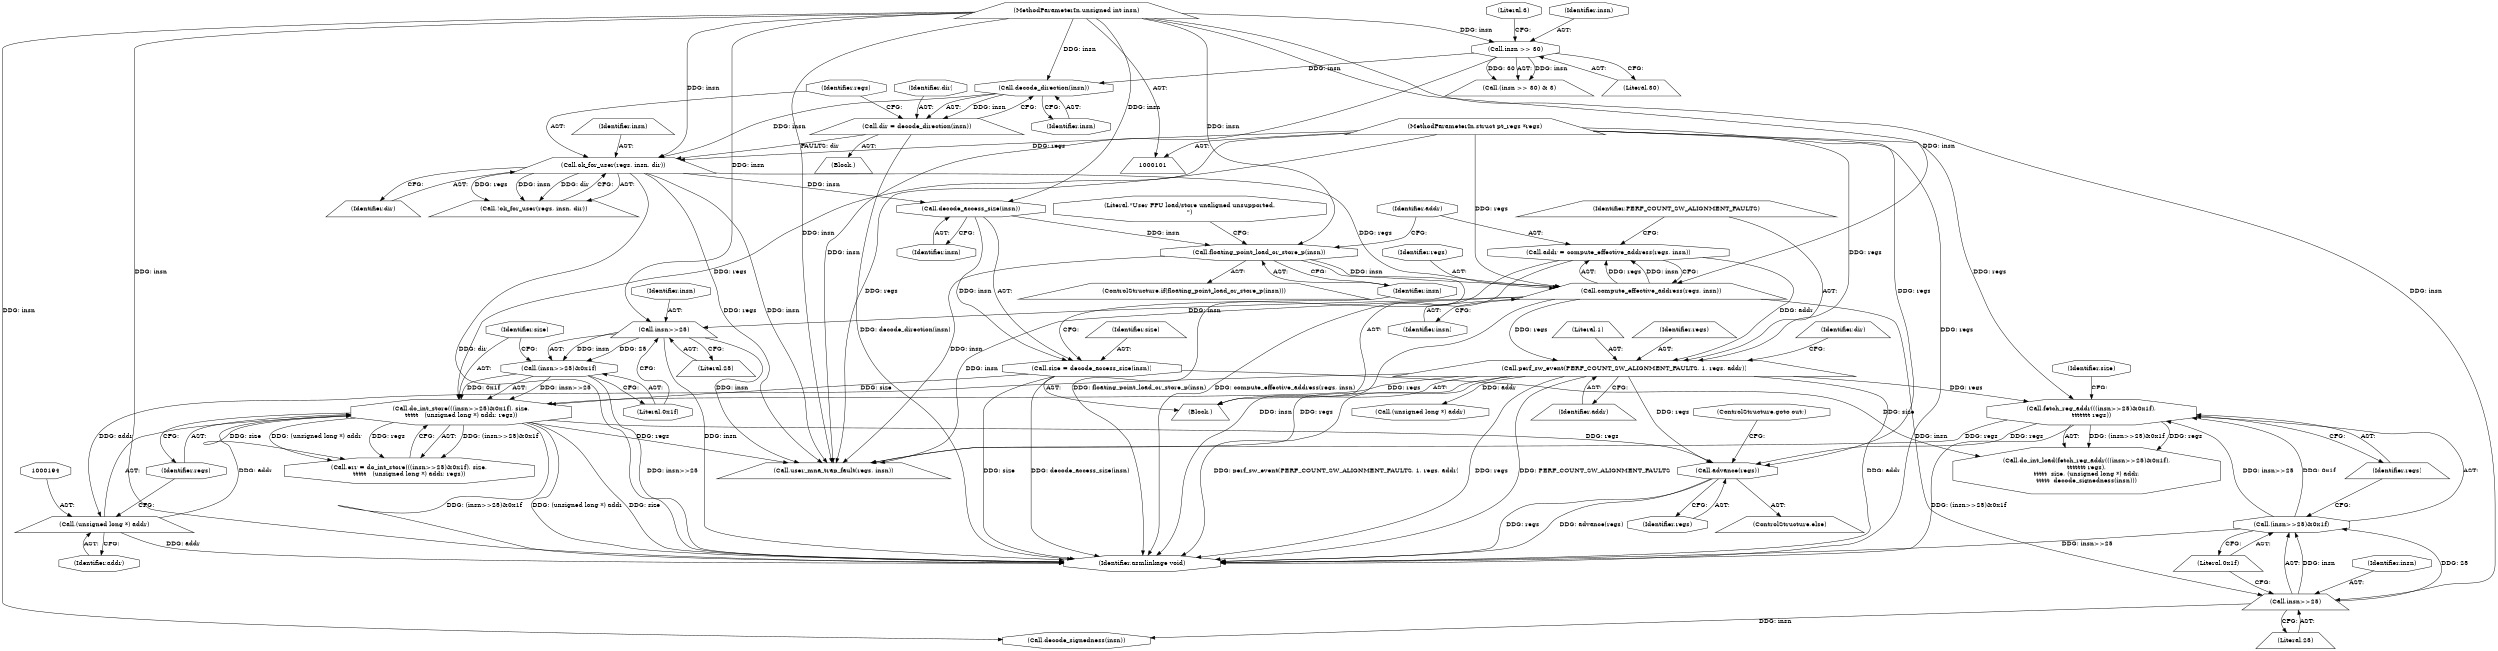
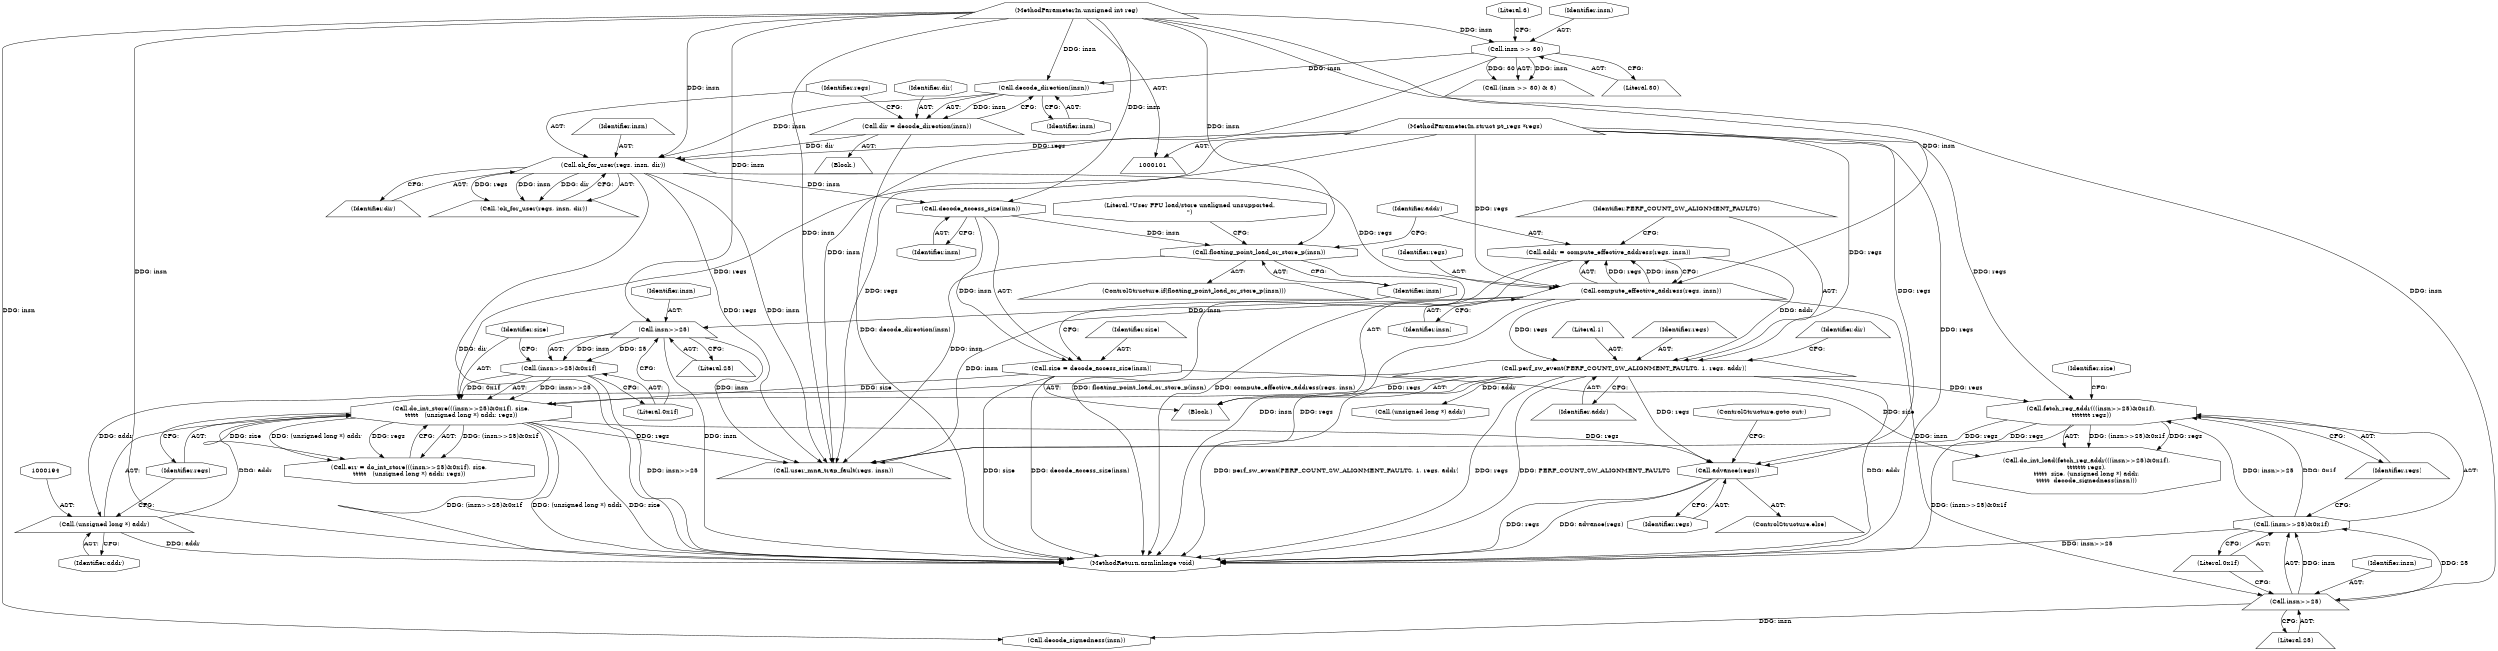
(1076, 11) -> (1076, 11)
(820, 146) -> (820, 146)
(1431, 280) -> none
(1142, 563) -> (1142, 563)
